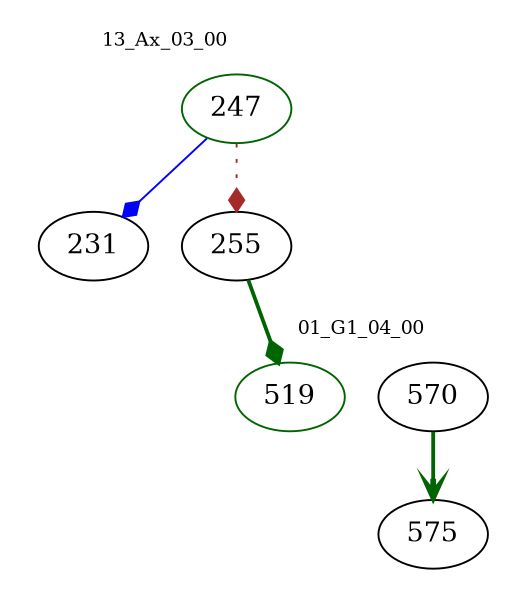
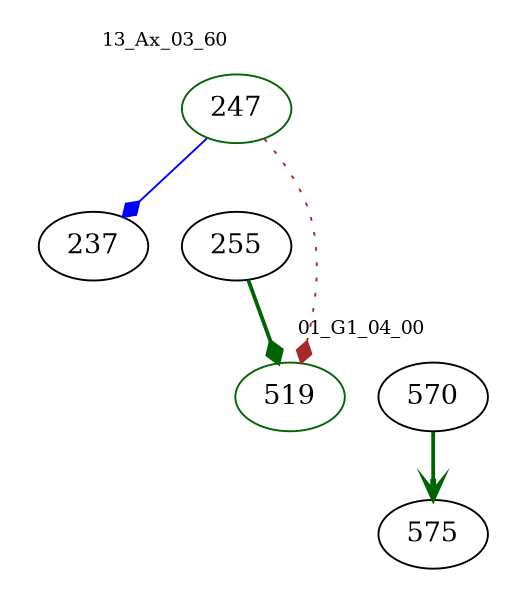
(165, 41) -> (165, 41)
(237, 166) -> (314, 233)
(94, 246) -> (94, 246)
